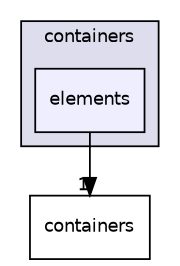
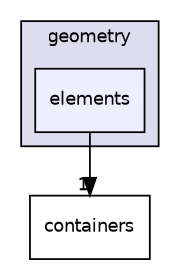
(90, 38) -> (90, 38)
